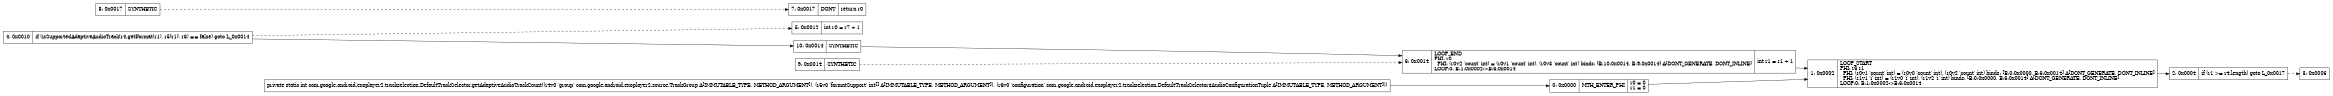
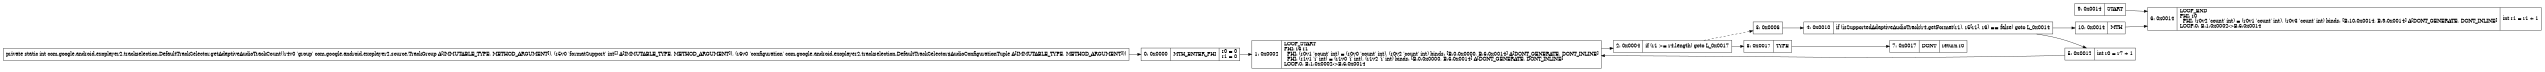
(143, 9) -> (1783, 46)
(473, 10) -> (1839, 46)
none -> (1791, 28)
(520, 32) -> (2060, 39)
(844, 46) -> (2116, 28)
none -> (1736, 46)
(1129, 64) -> (2135, 11)
(842, 65) -> (2115, 9)
(1800, 68) -> (1835, 57)
